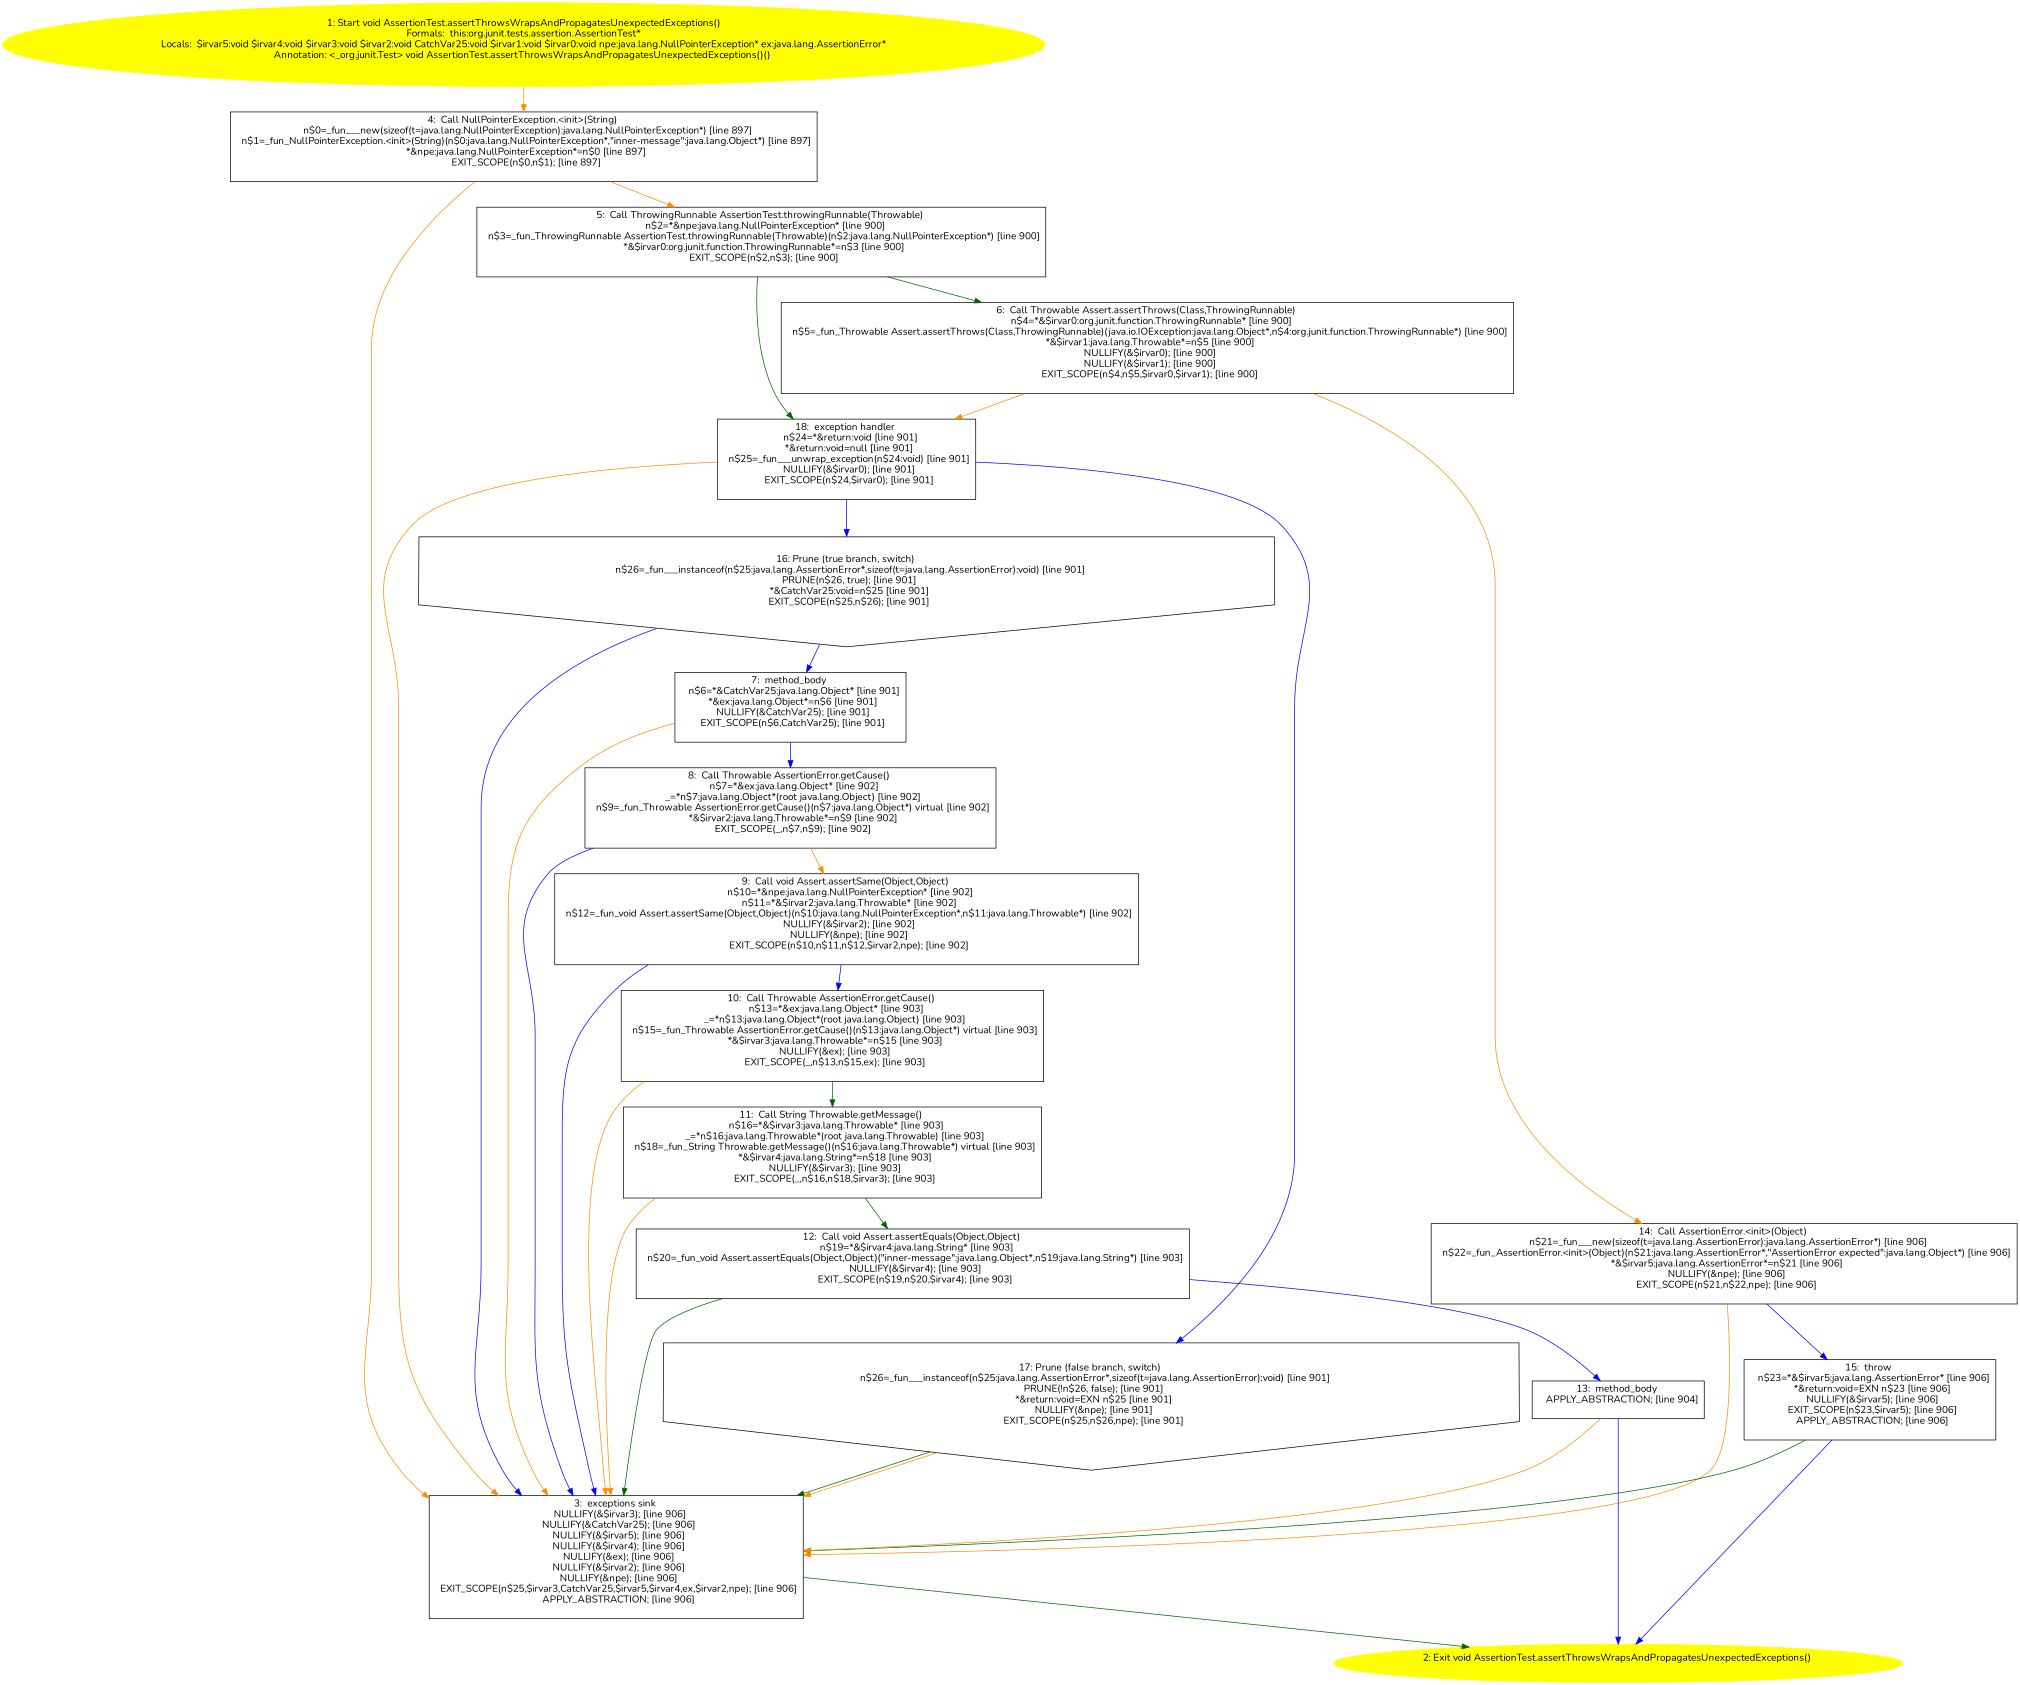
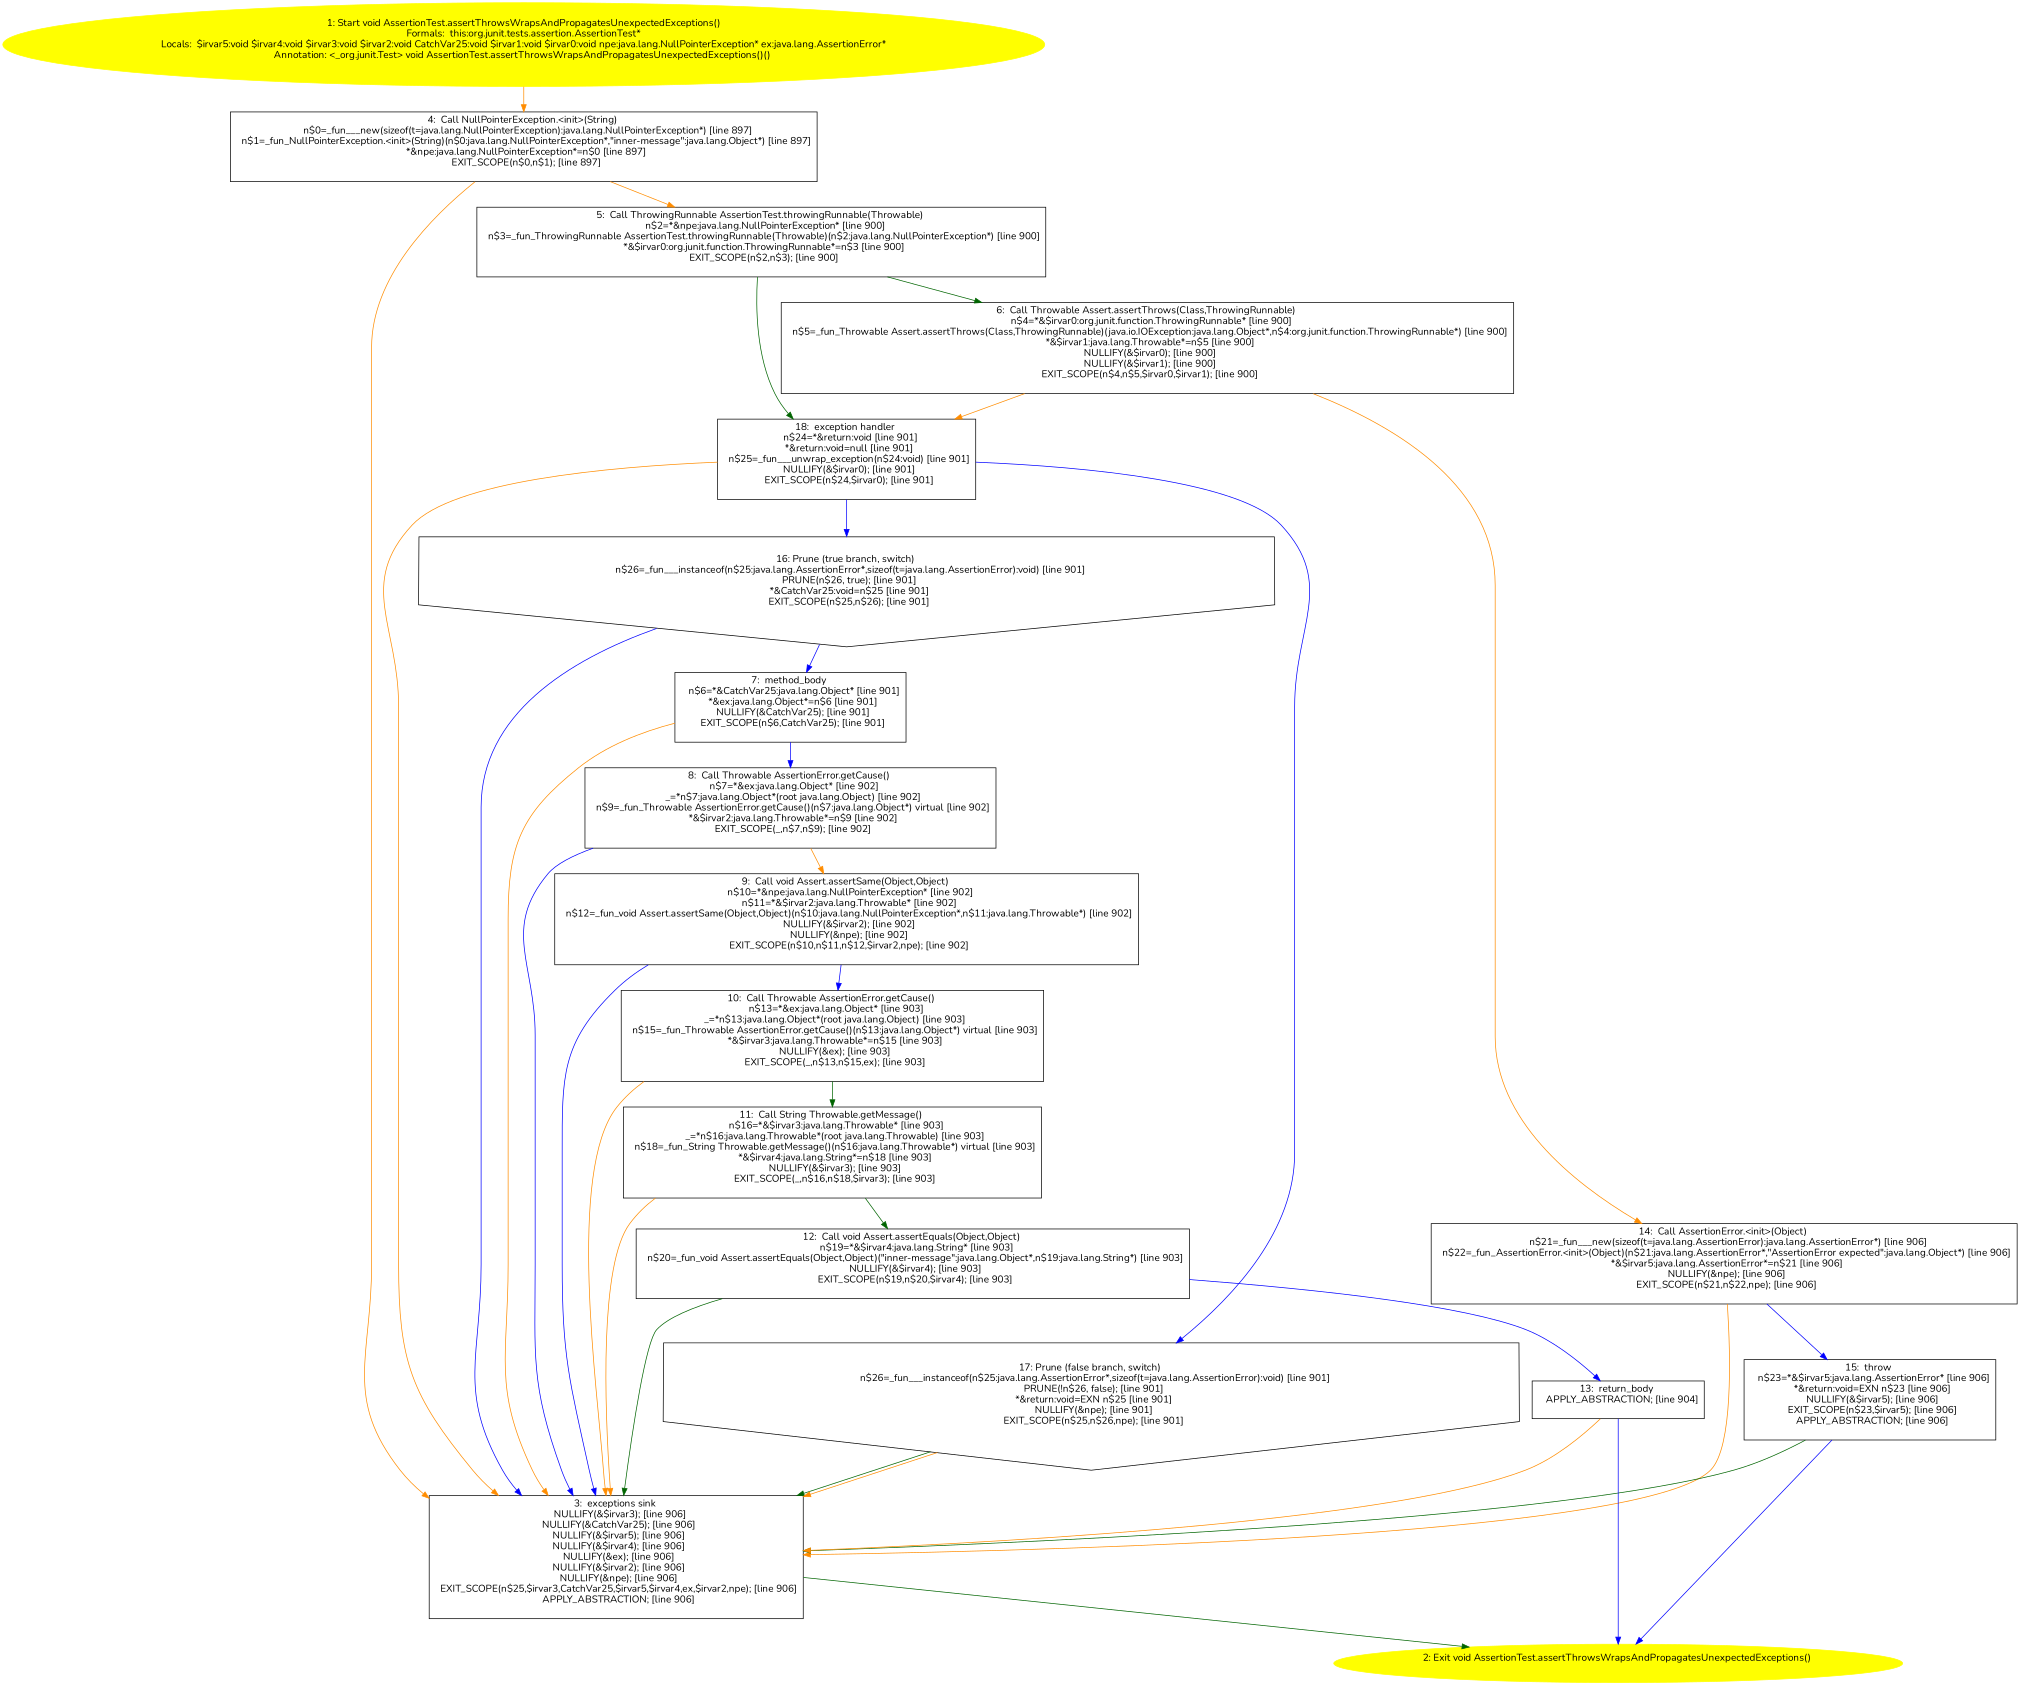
(1618, 1400) -> (1618, 1400)
